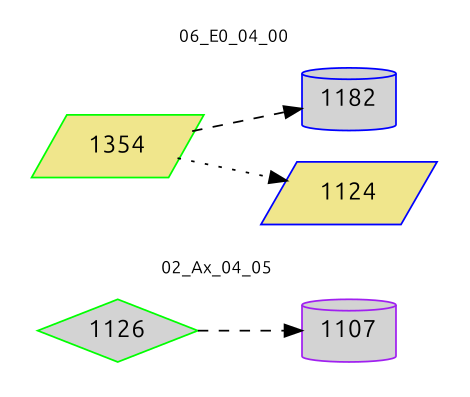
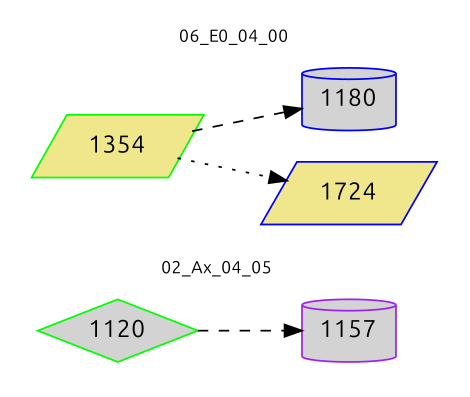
(349, 99) -> (349, 99)
(349, 193) -> (349, 193)
(118, 331) -> (118, 331)
(349, 331) -> (349, 331)
